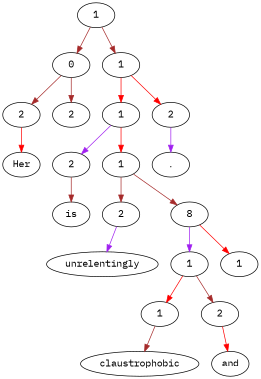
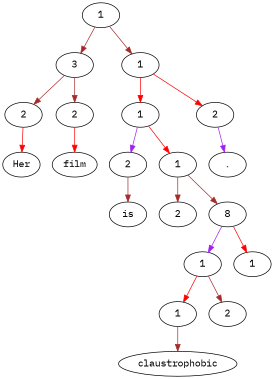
(71, 65) -> (75, 65)
none -> (75, 165)
(102, 264) -> none
(230, 364) -> none
